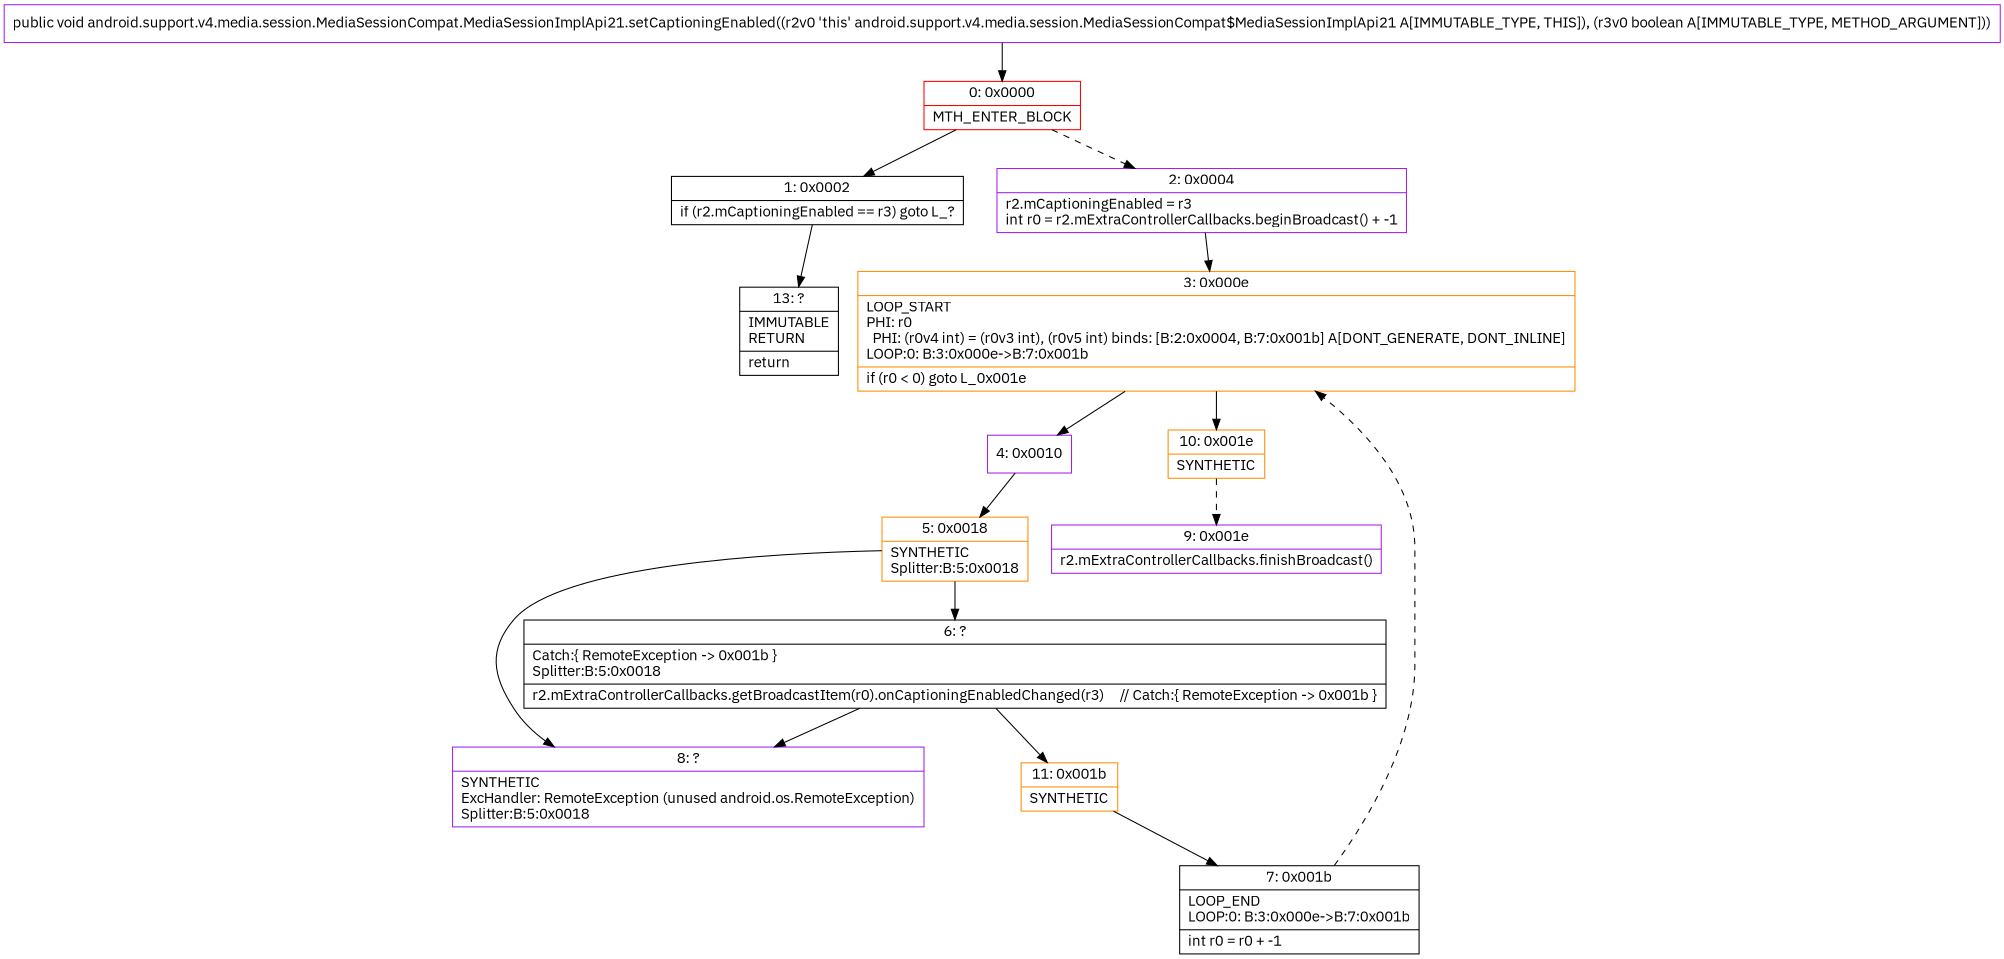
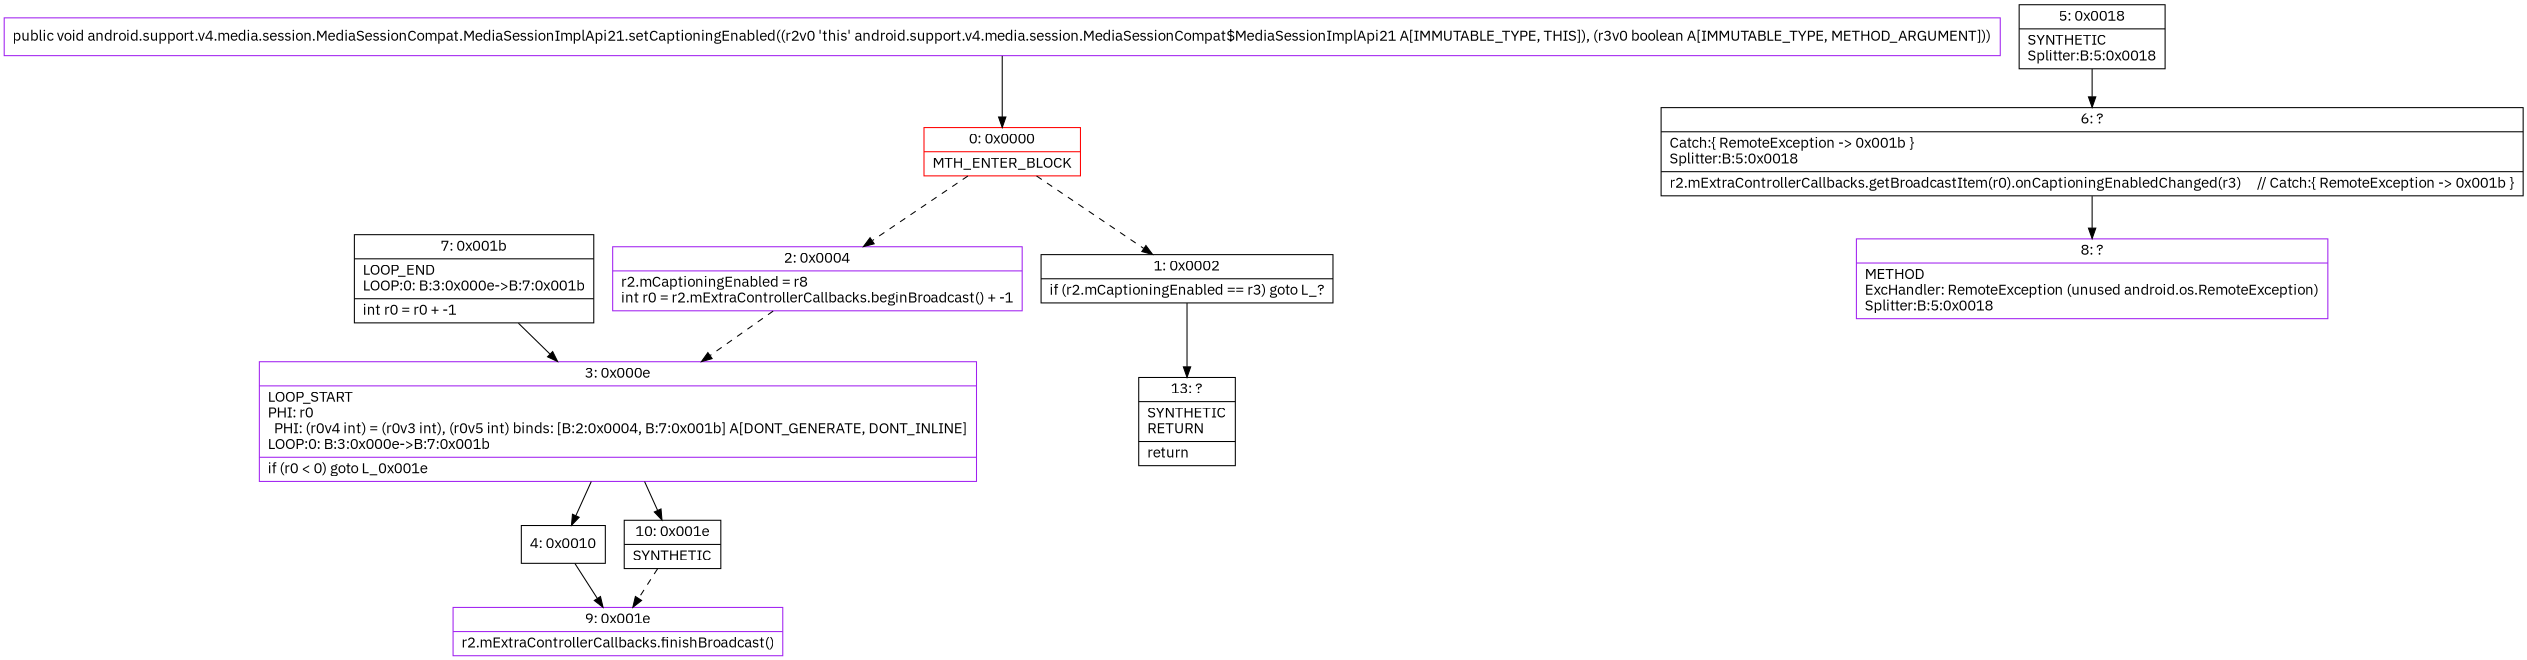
(915, 151) -> (1090, 212)
(1099, 204) -> (715, 282)
(1207, 247) -> (742, 333)
(789, 323) -> (1187, 413)
(1216, 331) -> (618, 422)
(1030, 454) -> (563, 544)
(1216, 454) -> (673, 544)
(1001, 491) -> (586, 581)
(955, 549) -> (2092, 37)
(622, 574) -> none
(1415, 625) -> (534, 339)
(501, 783) -> (1895, 275)
(1069, 787) -> none
